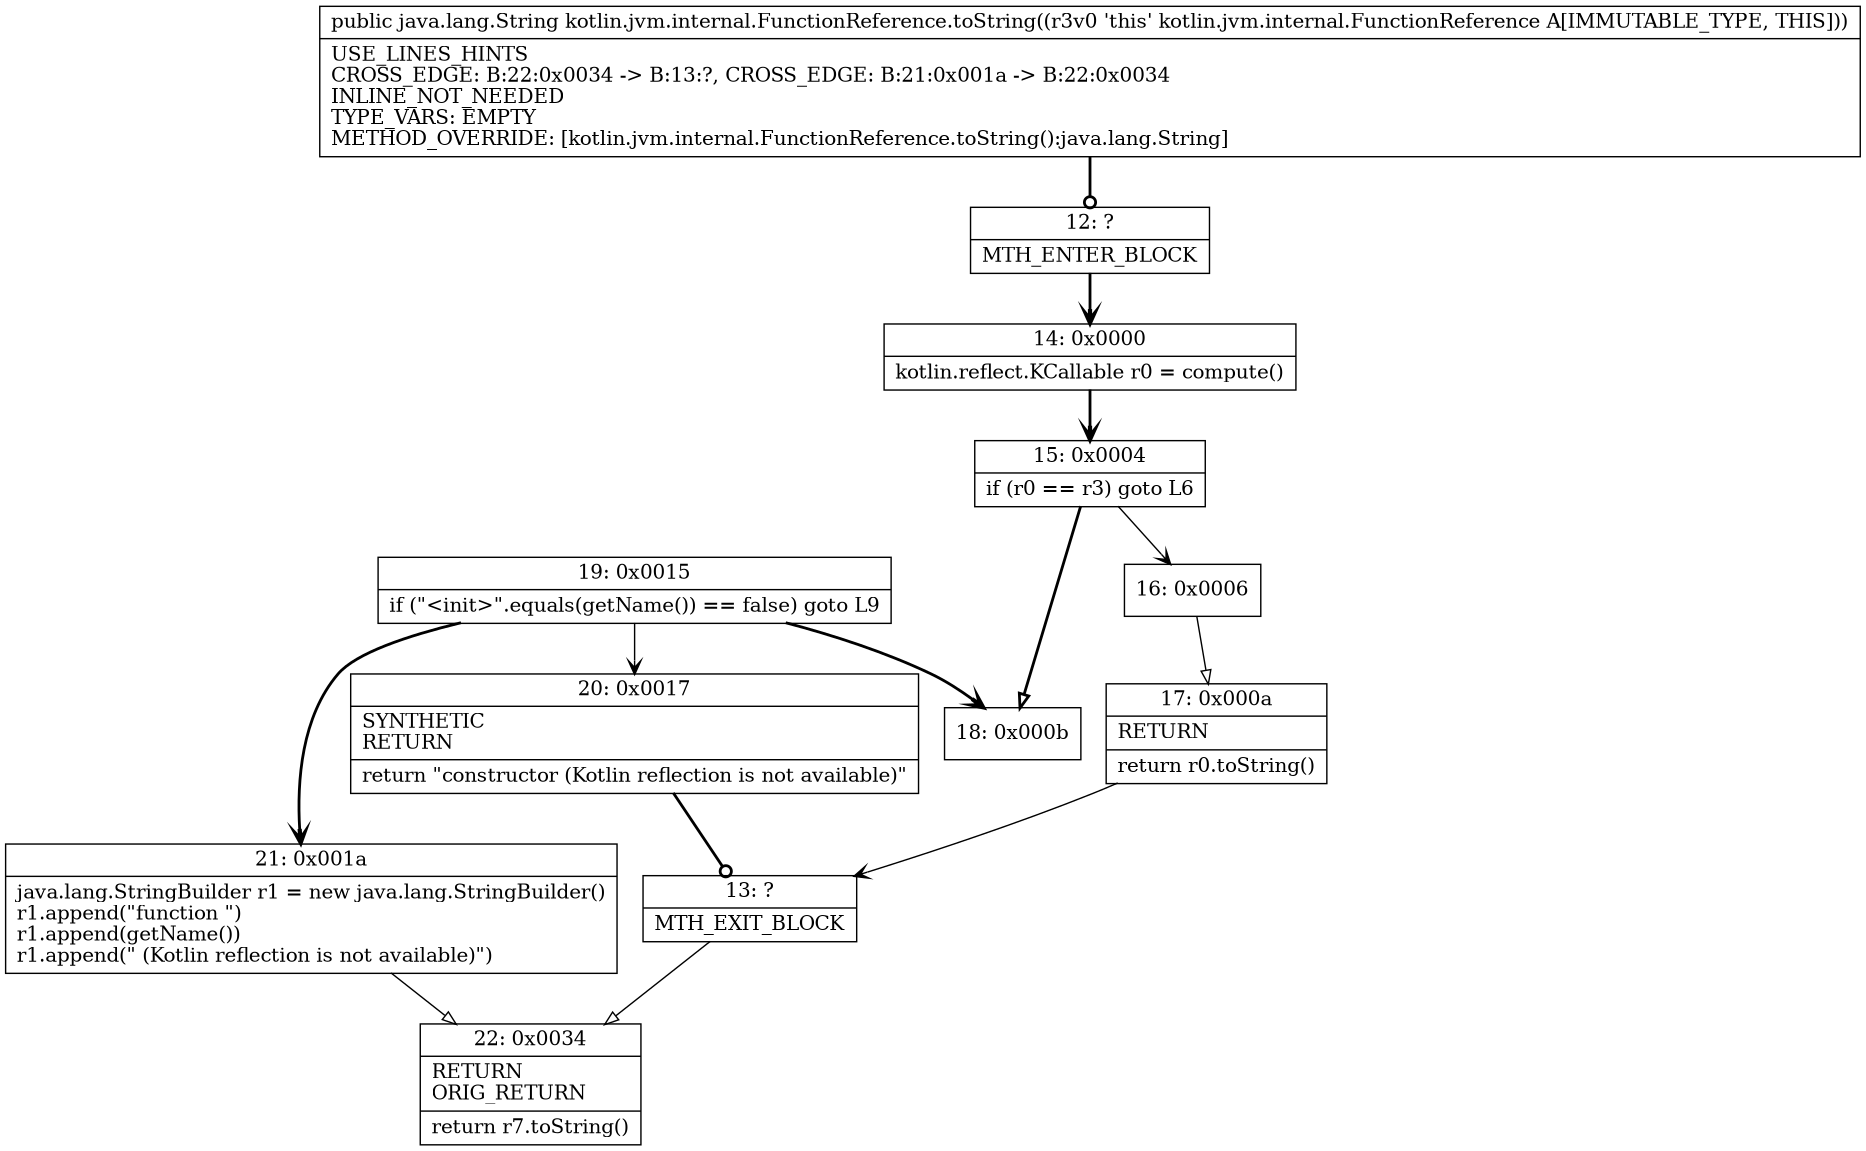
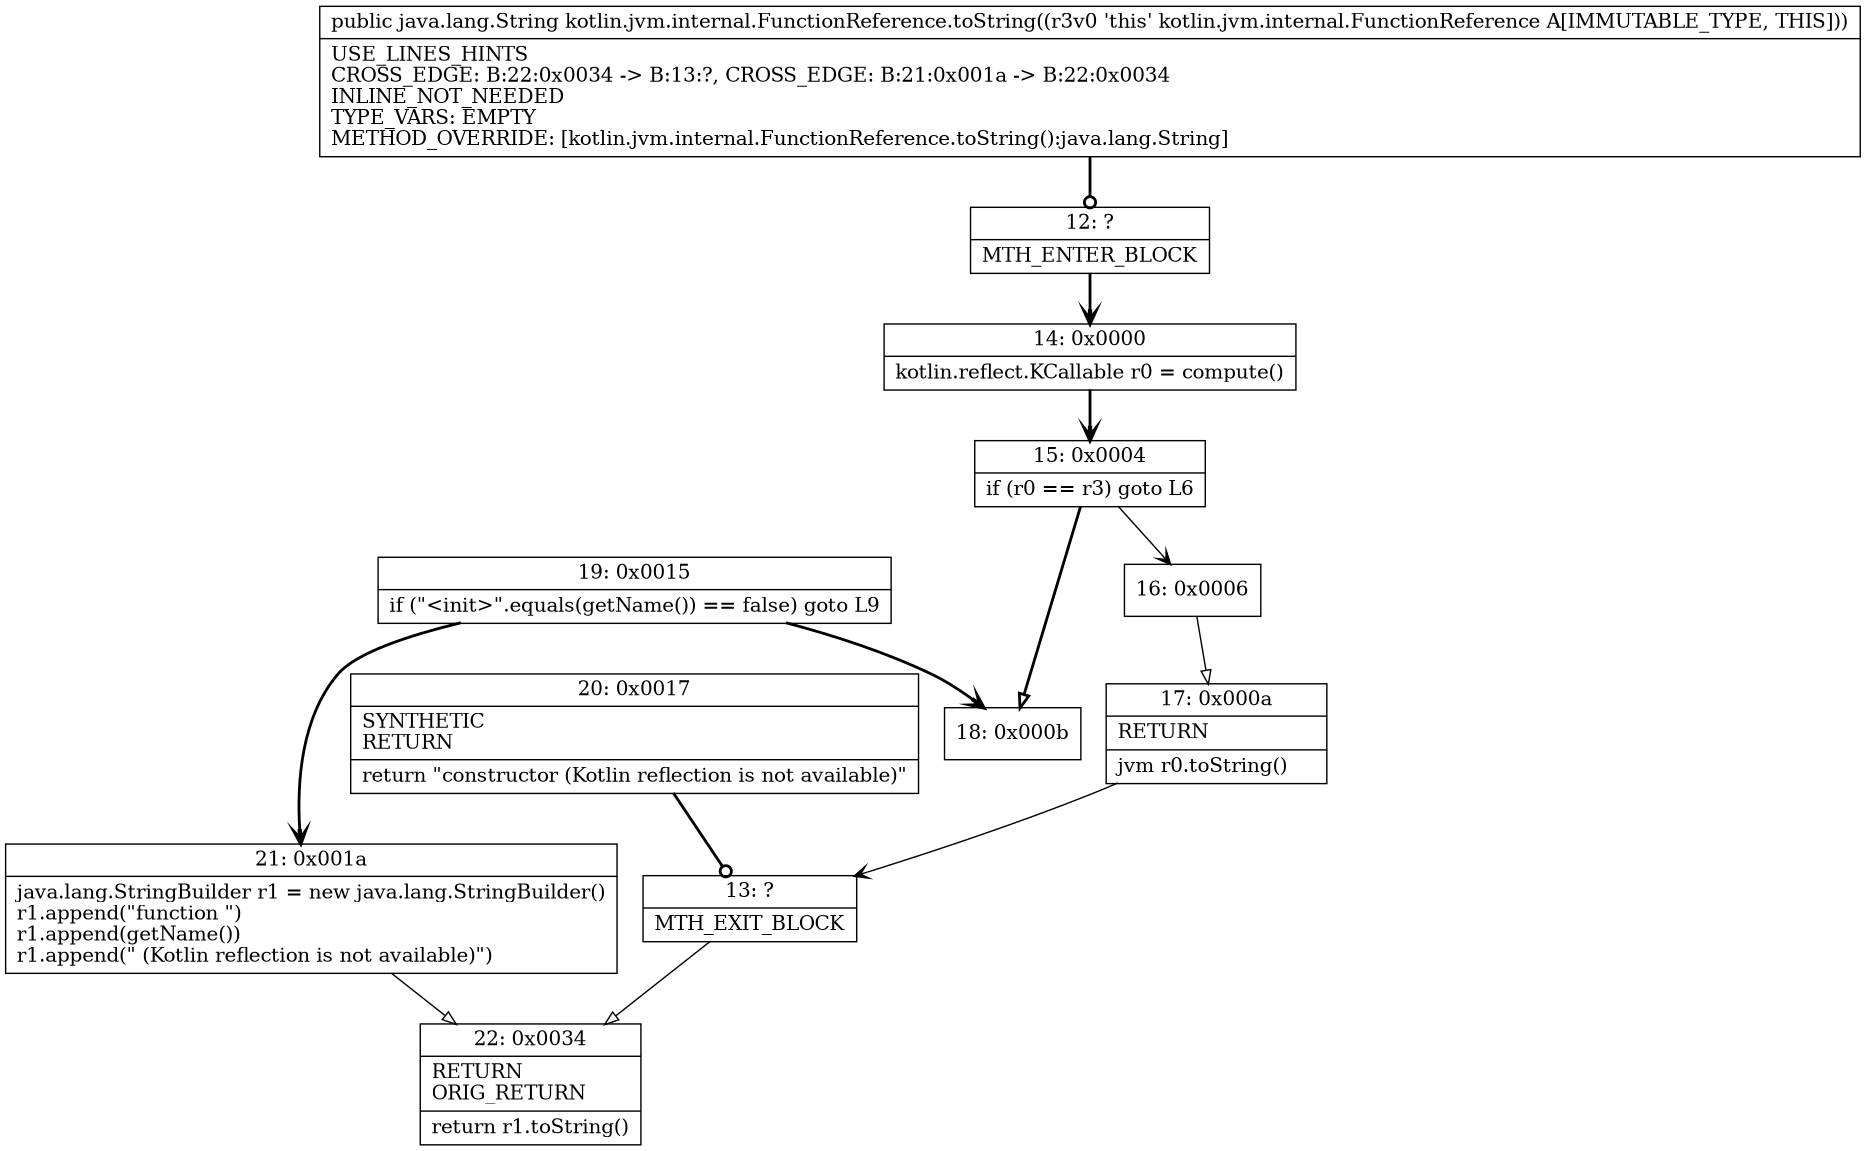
(635, 642) -> none
(1217, 766) -> (1202, 766)
(531, 1127) -> (531, 1127)
